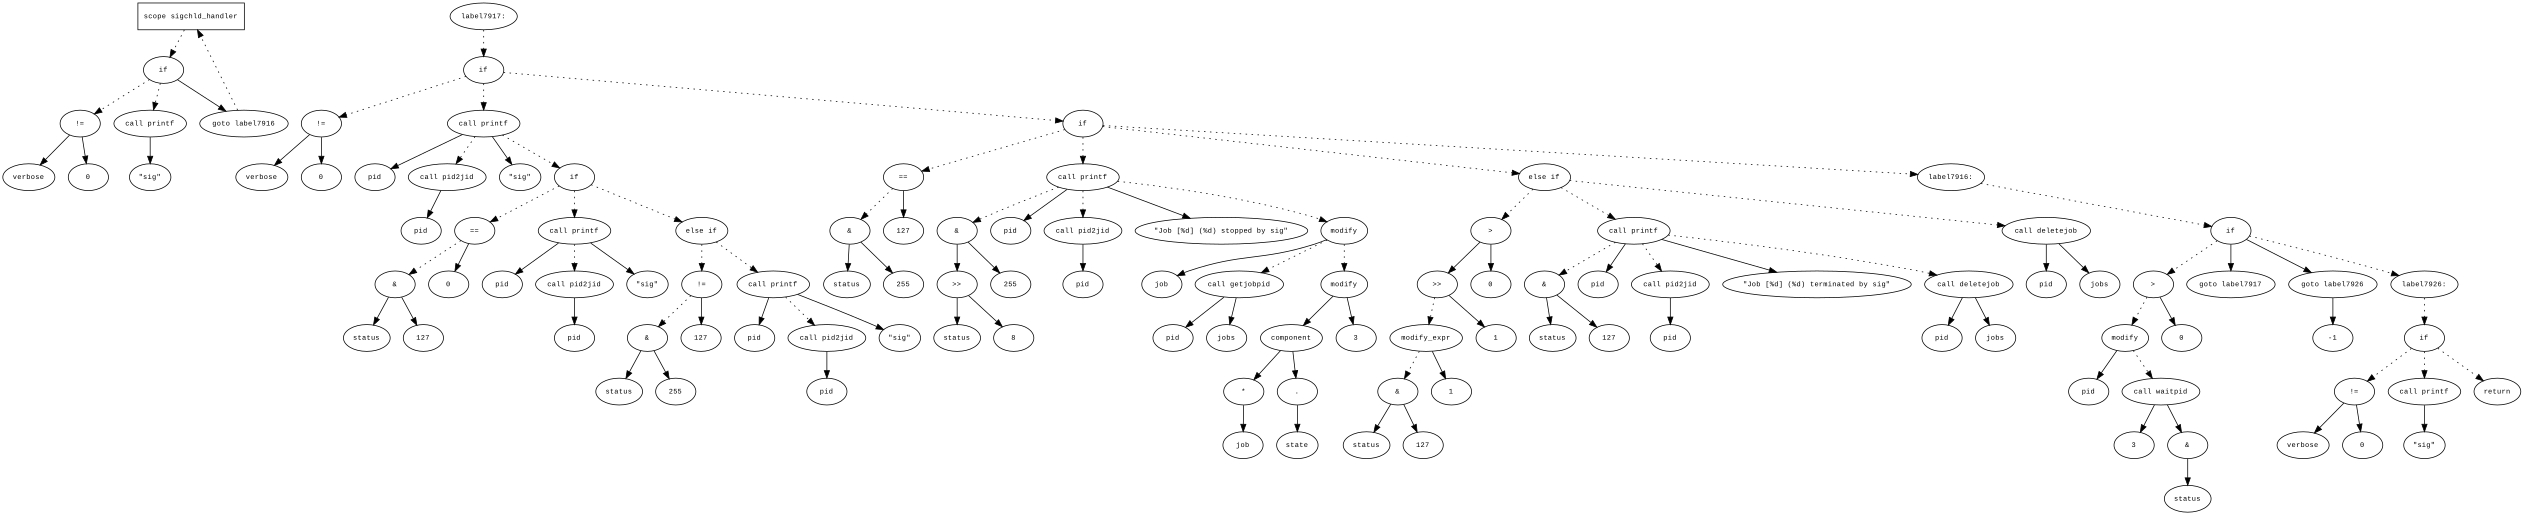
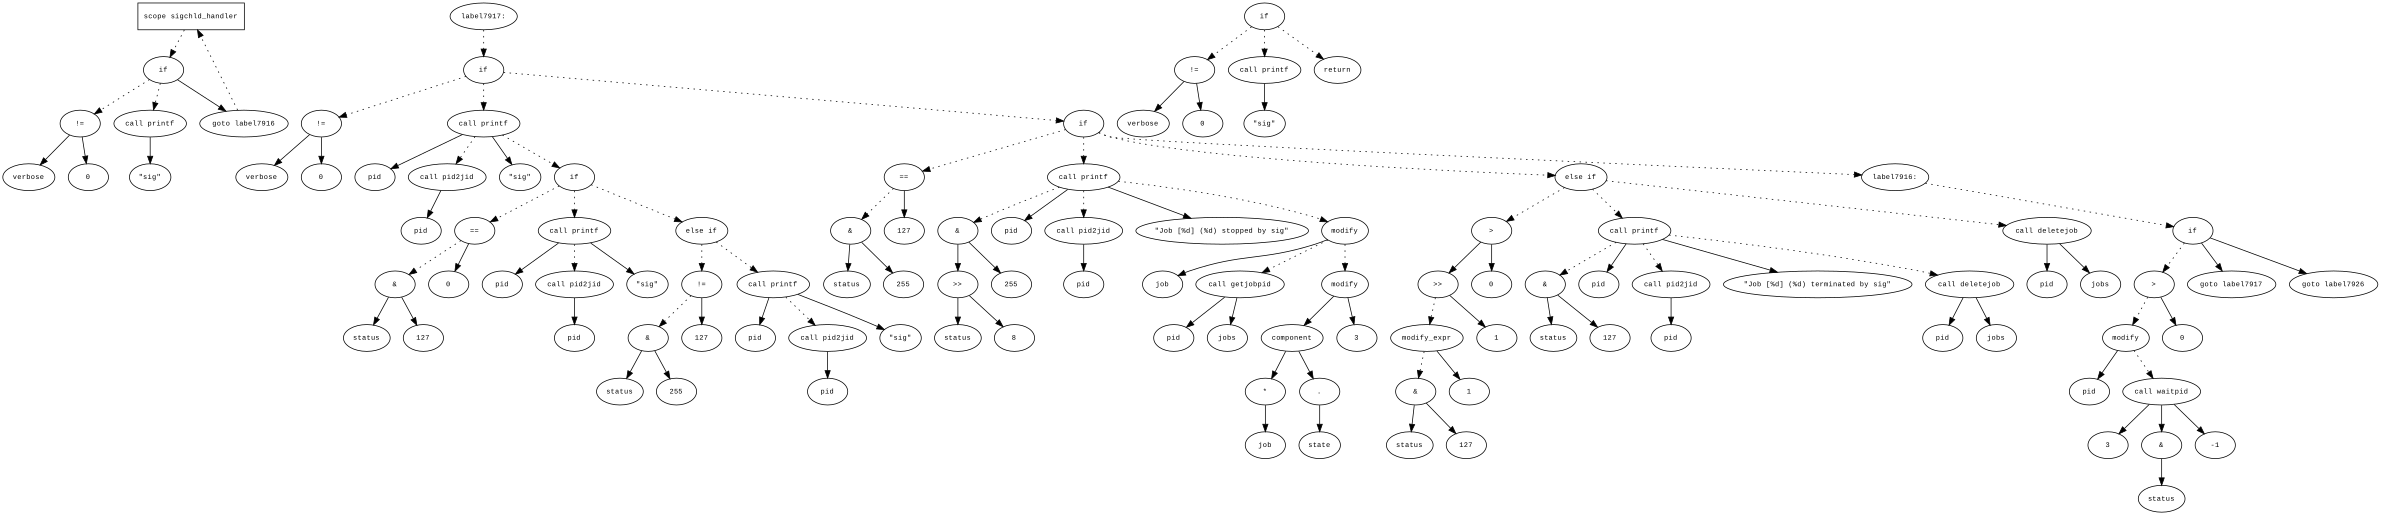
(2424, 284) -> none
(2333, 308) -> (2186, 416)
